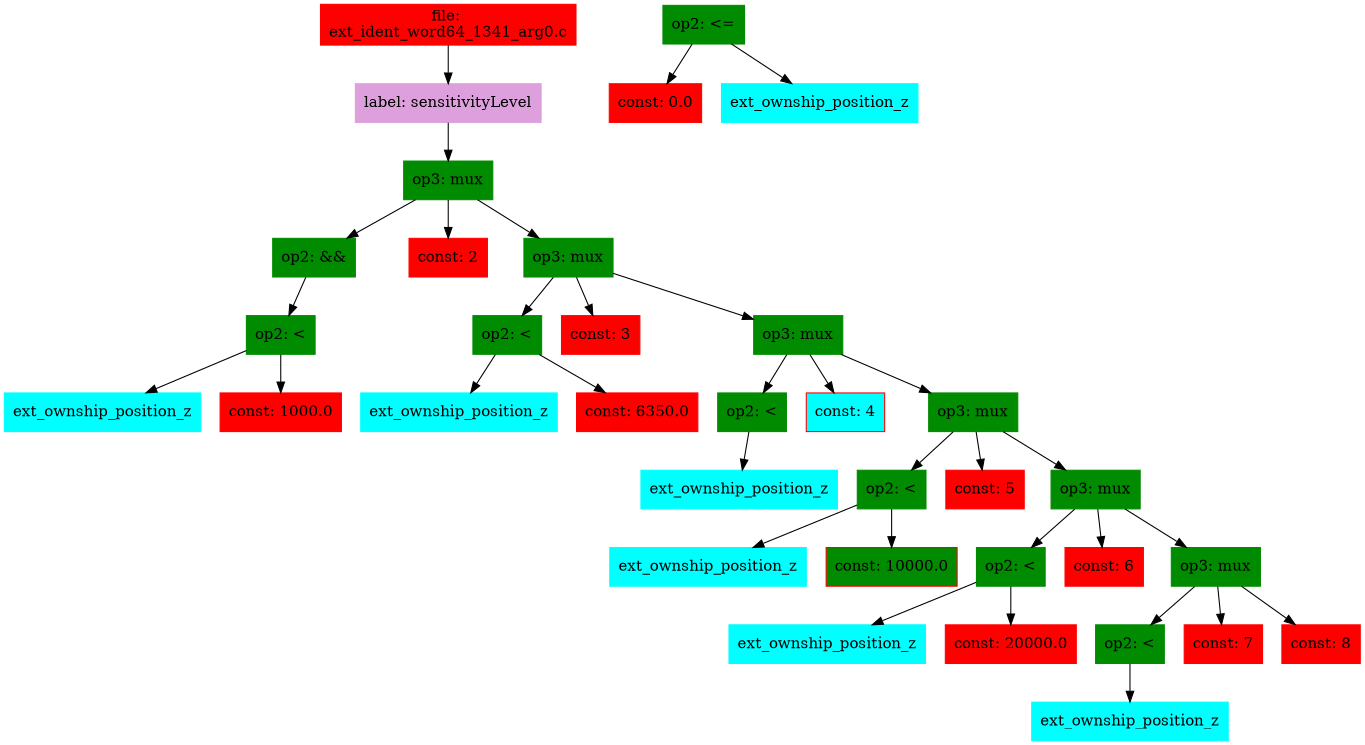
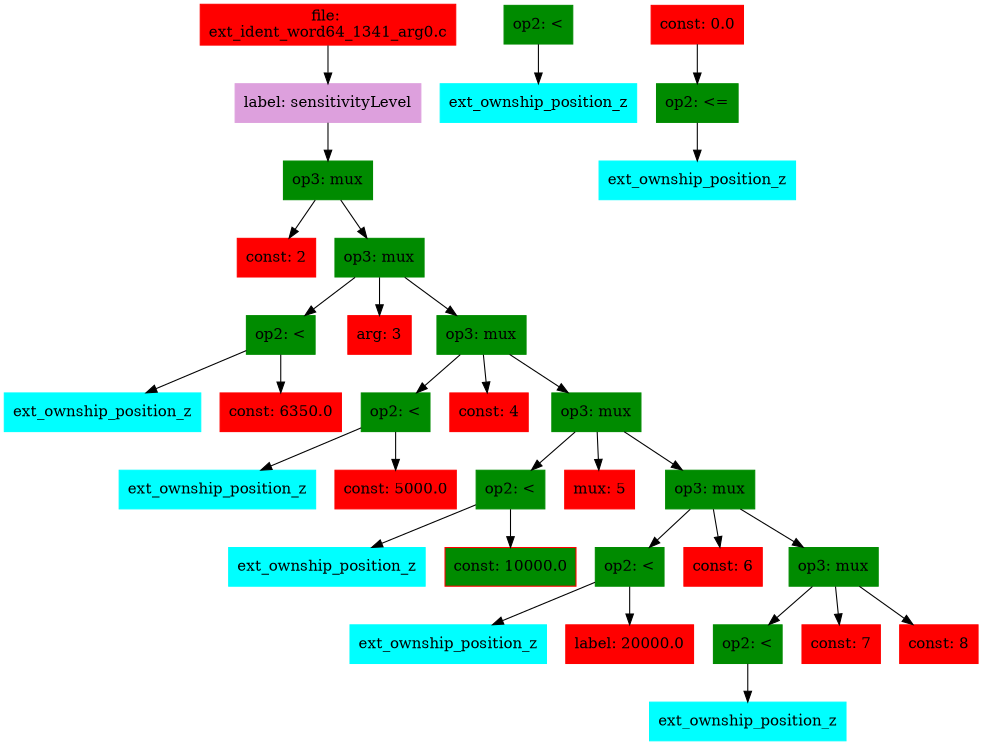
(682, 59) -> (697, 59)
(314, 258) -> none
(601, 335) -> (380, 335)
(281, 412) -> none
(845, 412) -> (489, 412)
none -> (396, 490)
(985, 490) -> (600, 490)
(1011, 644) -> (630, 644)
